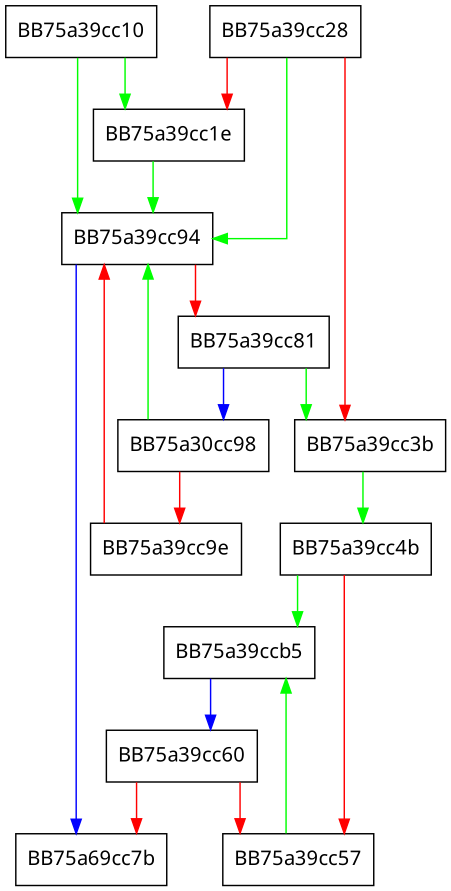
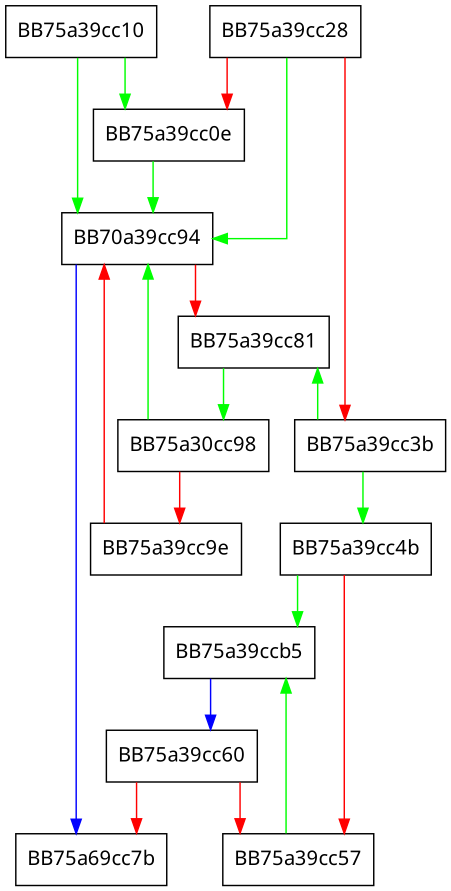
(169, 135) -> (169, 135)
(137, 239) -> (137, 239)
(224, 387) -> (224, 387)
(306, 387) -> (318, 401)
